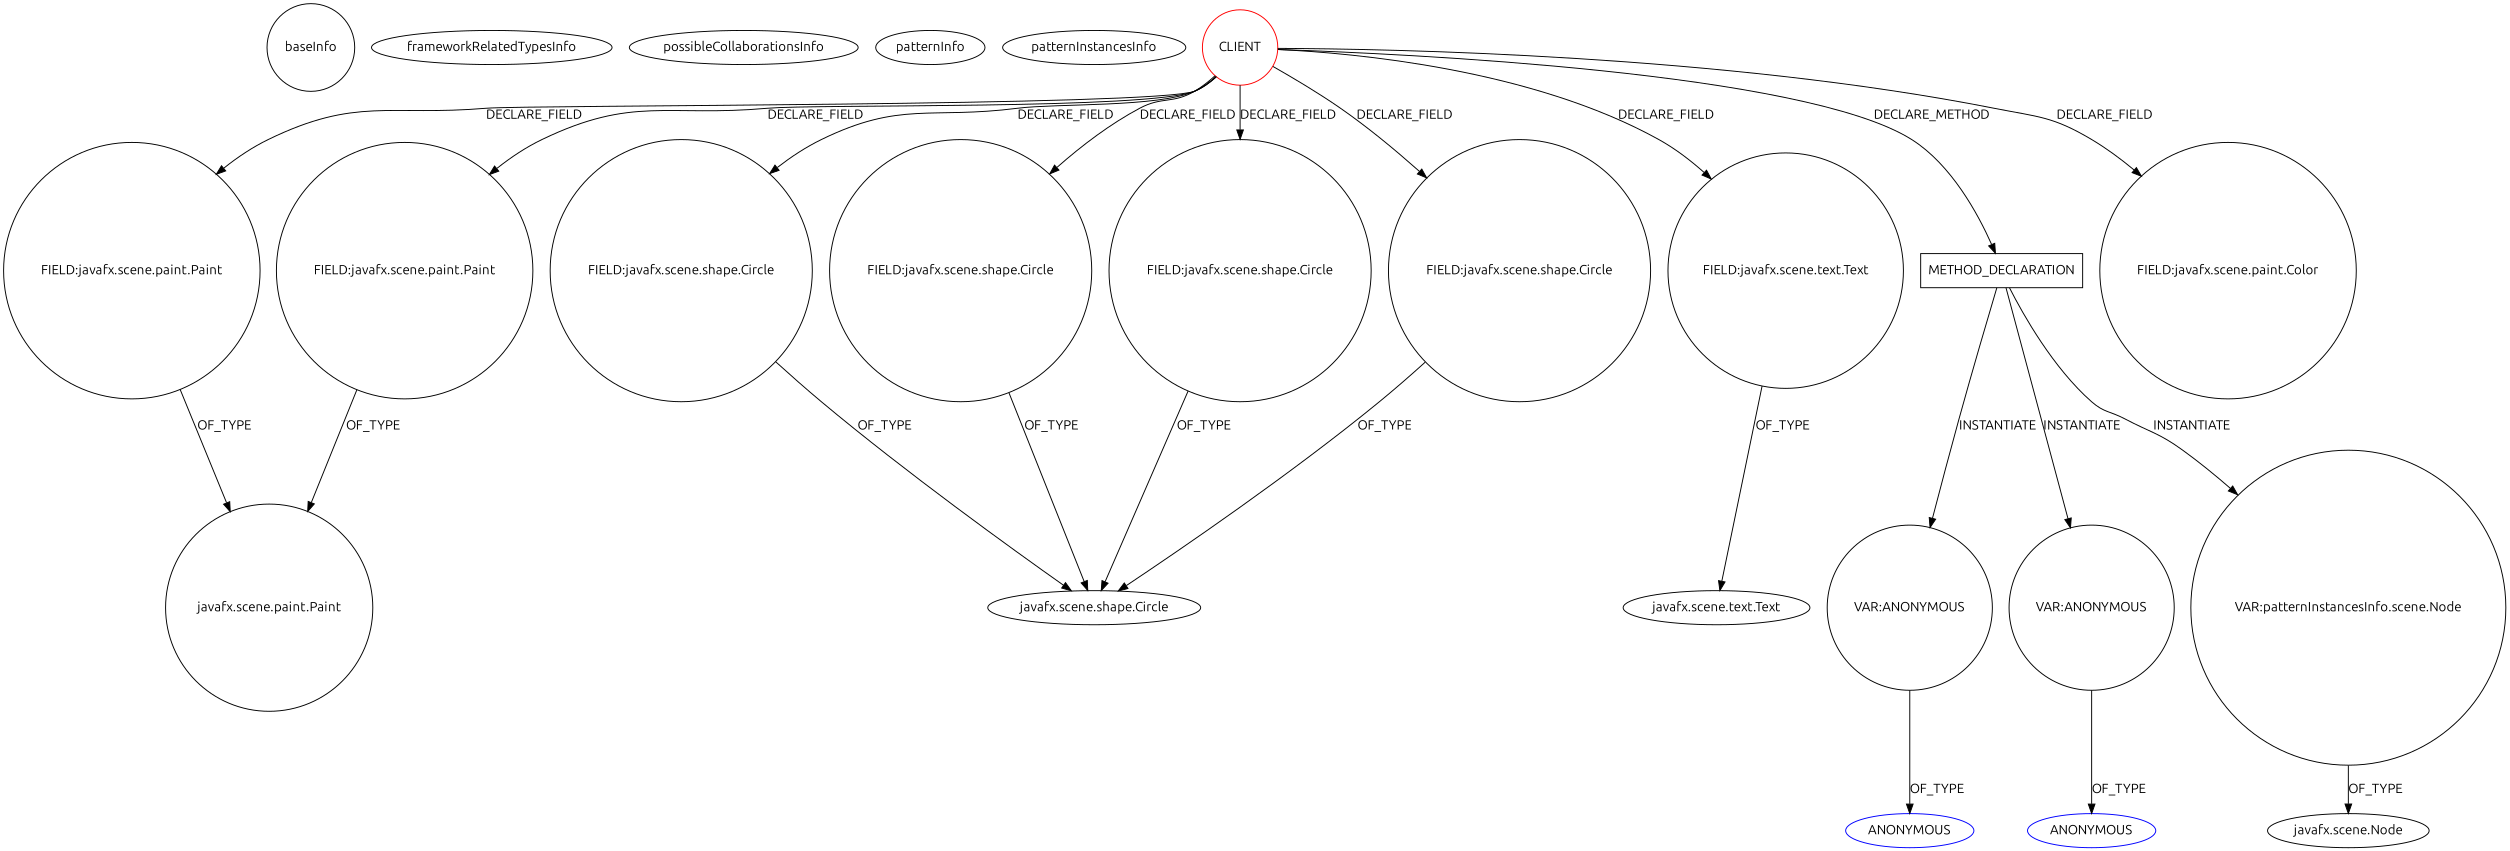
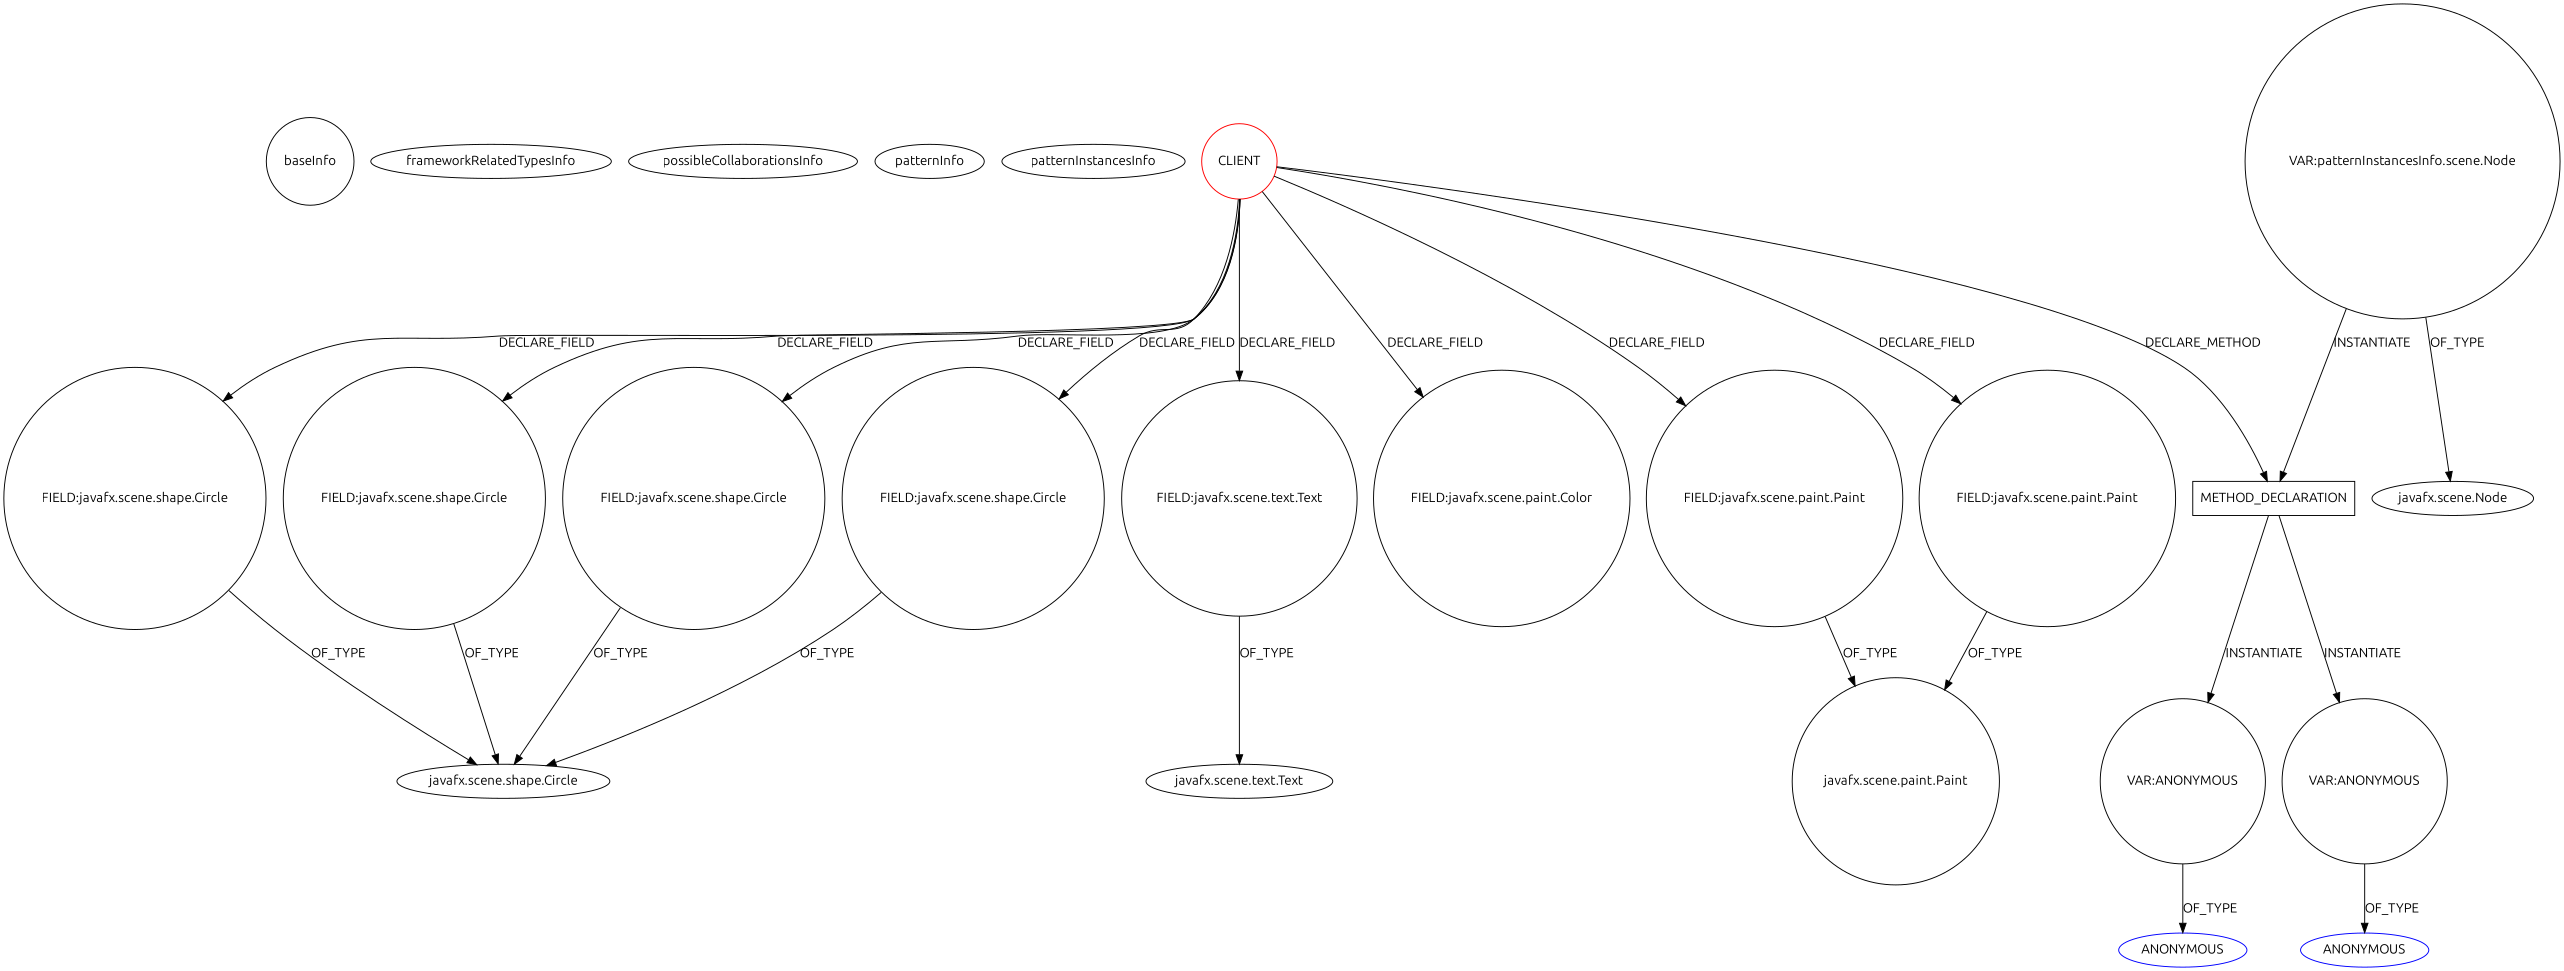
(2101, 409) -> (2315, 390)
